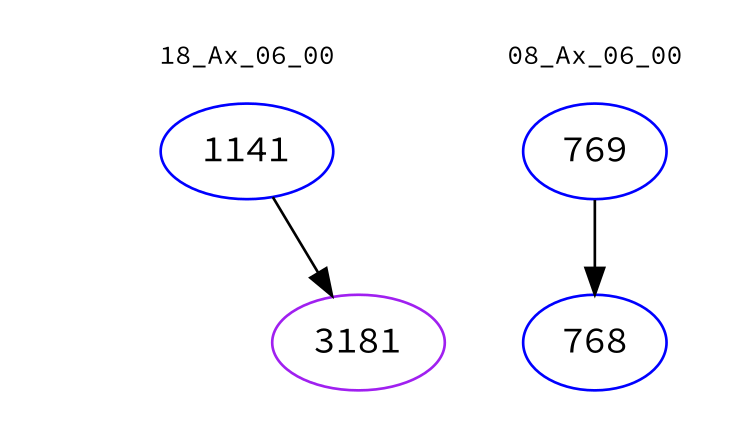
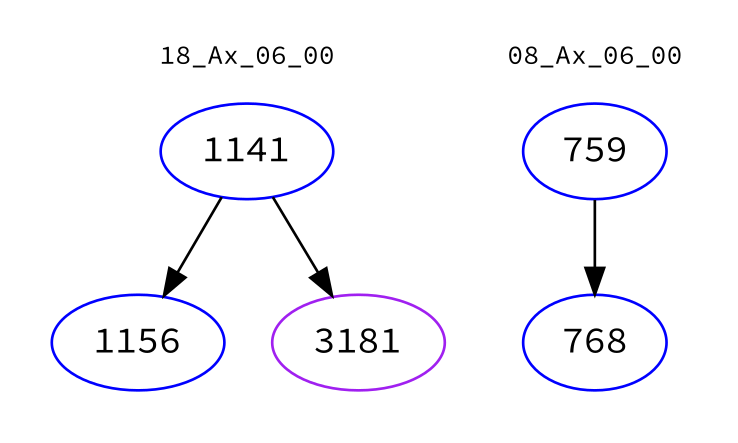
(595, 151) -> (595, 151)
none -> (138, 343)
